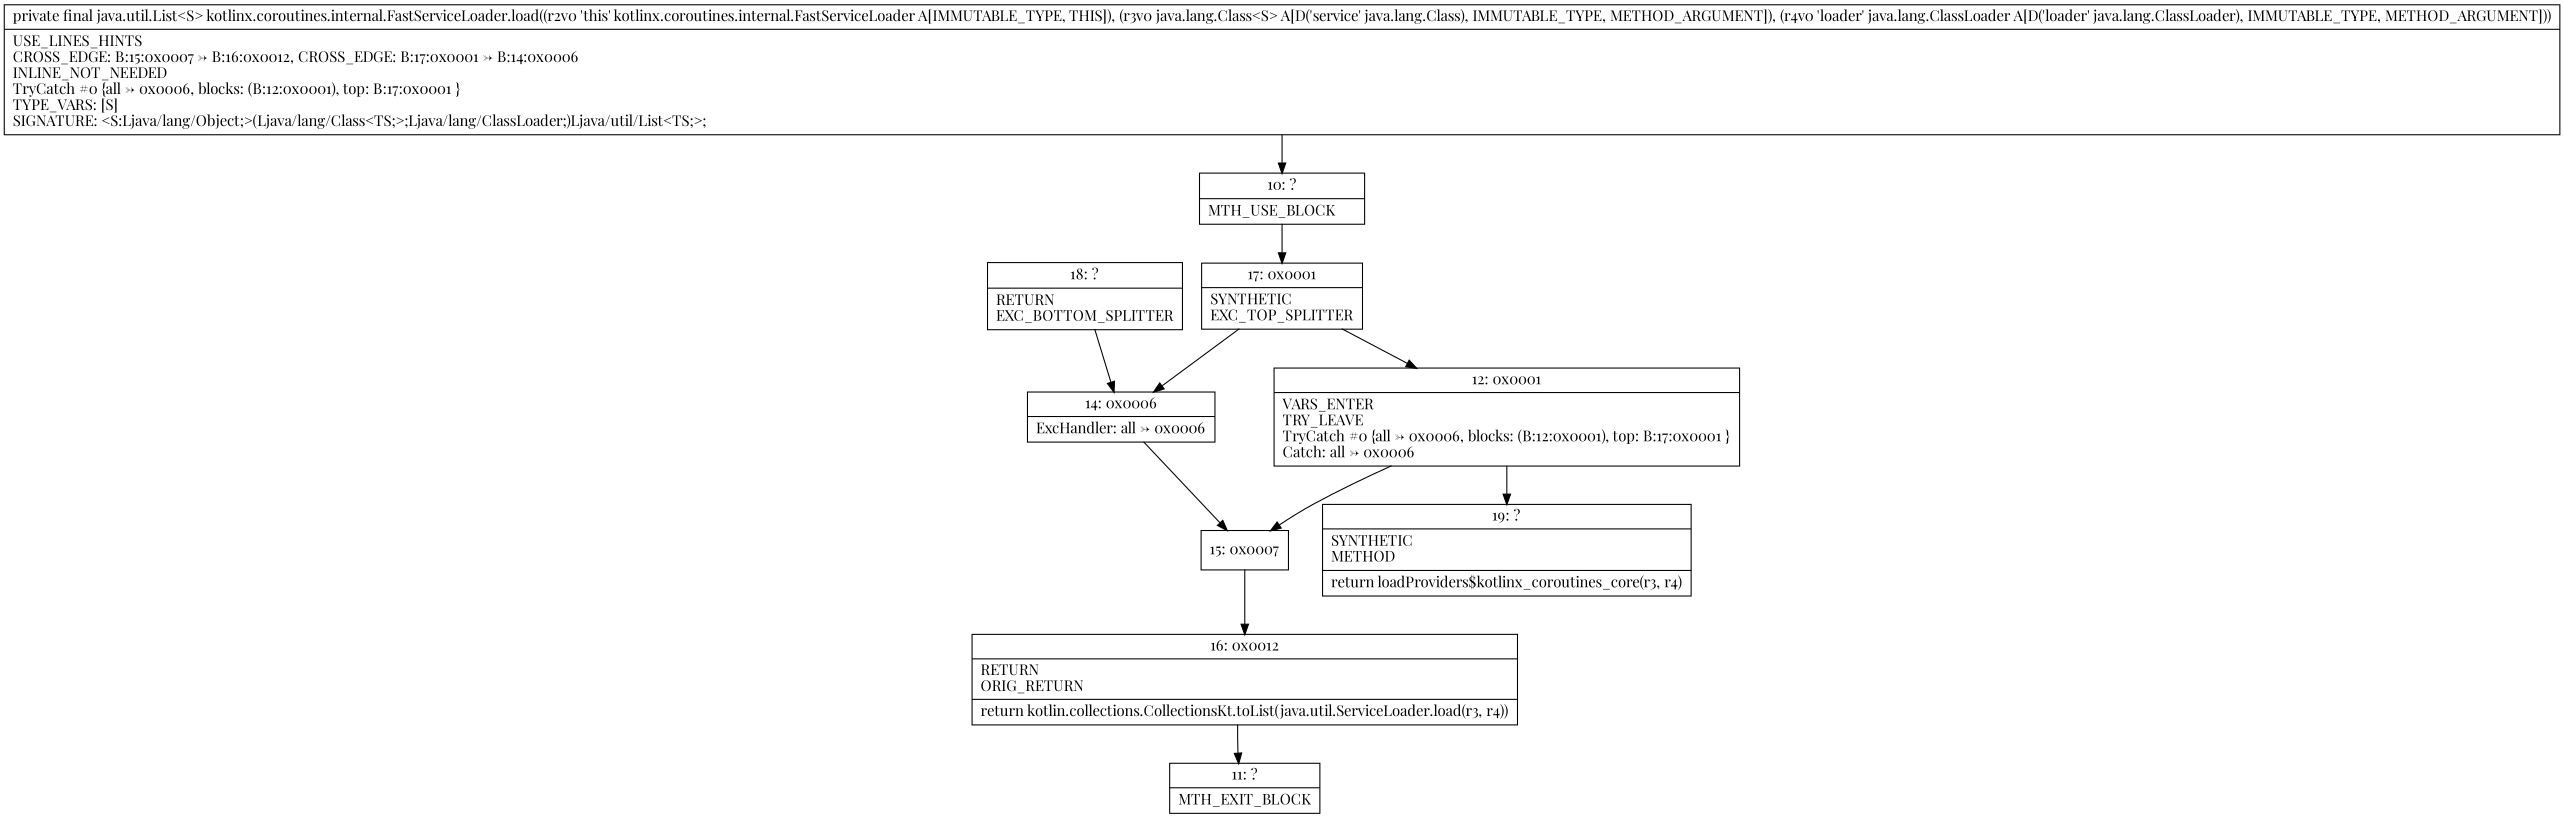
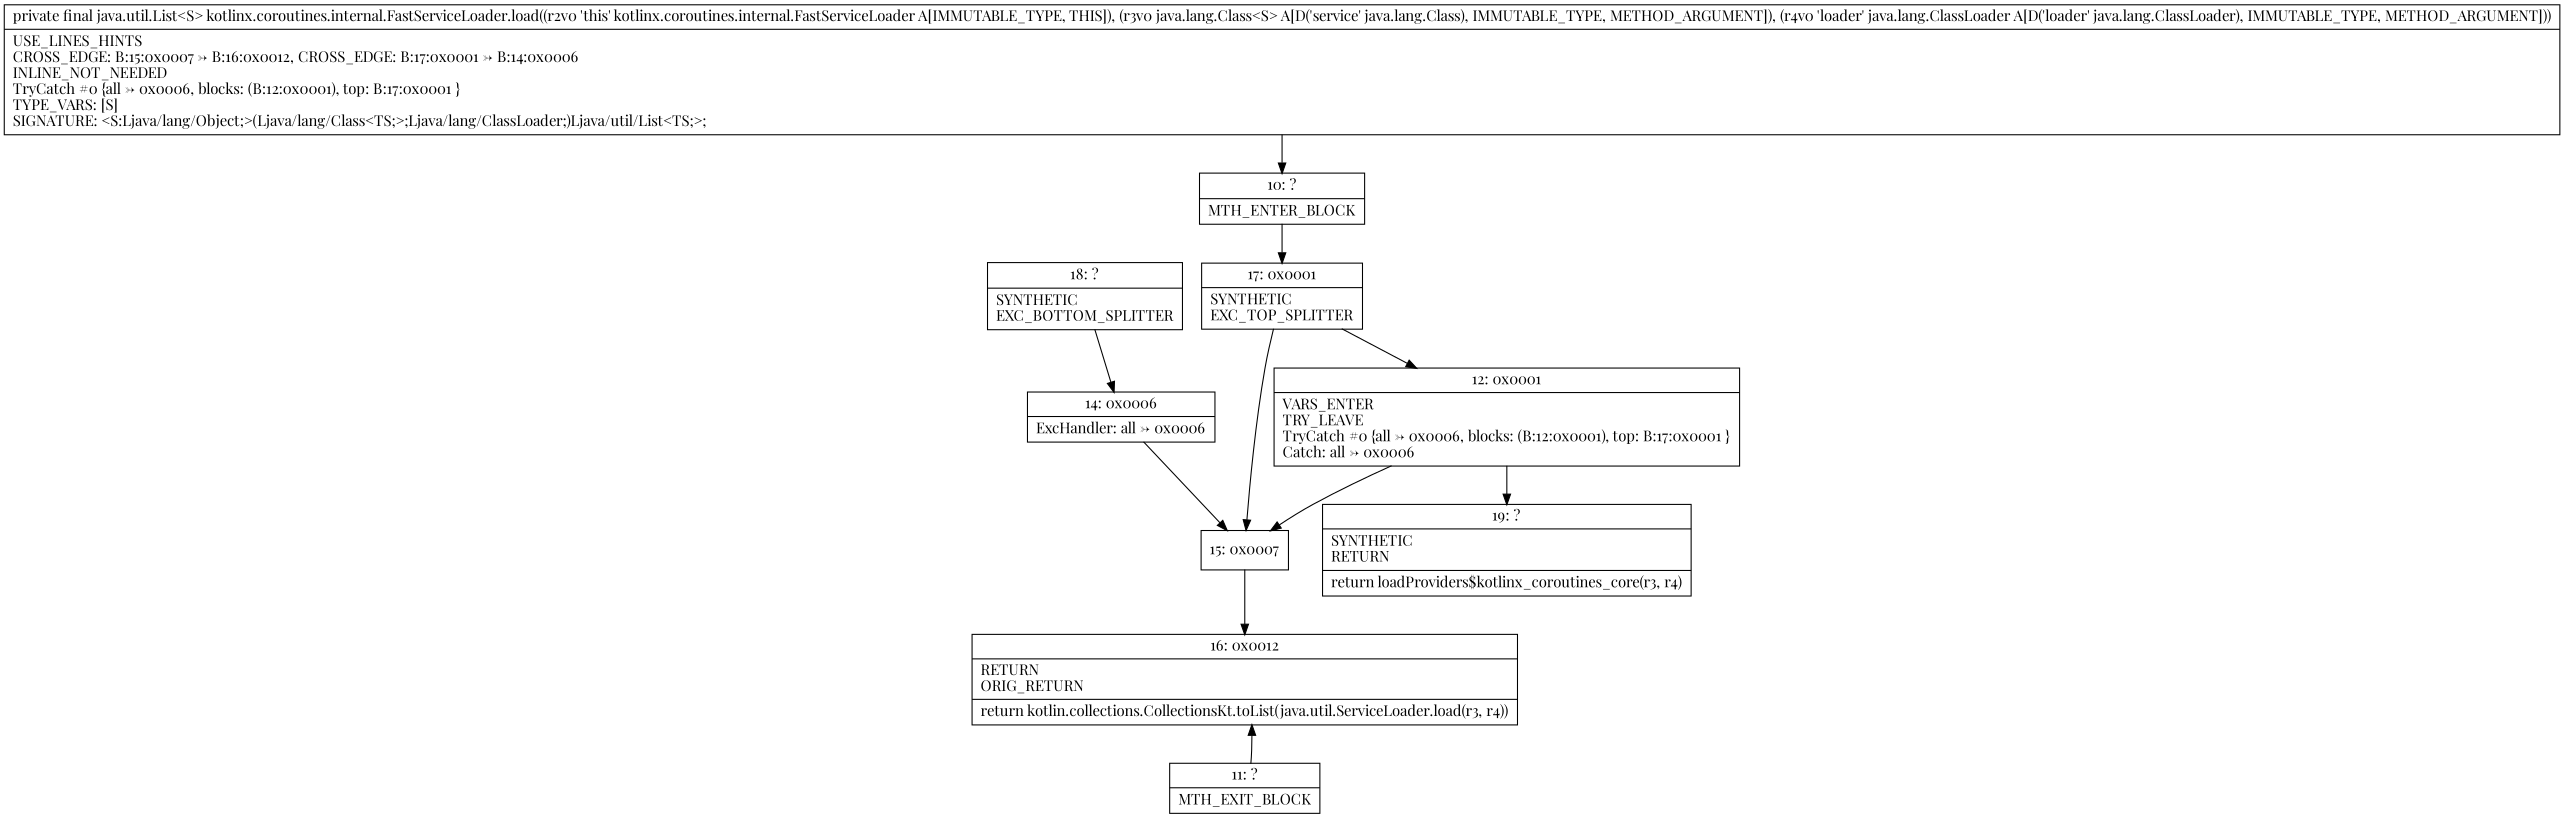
(1272, 211) -> (1282, 211)
(1025, 300) -> (1037, 300)
(1201, 357) -> (1257, 424)
(1364, 557) -> (1360, 557)
(1238, 739) -> (1252, 750)
